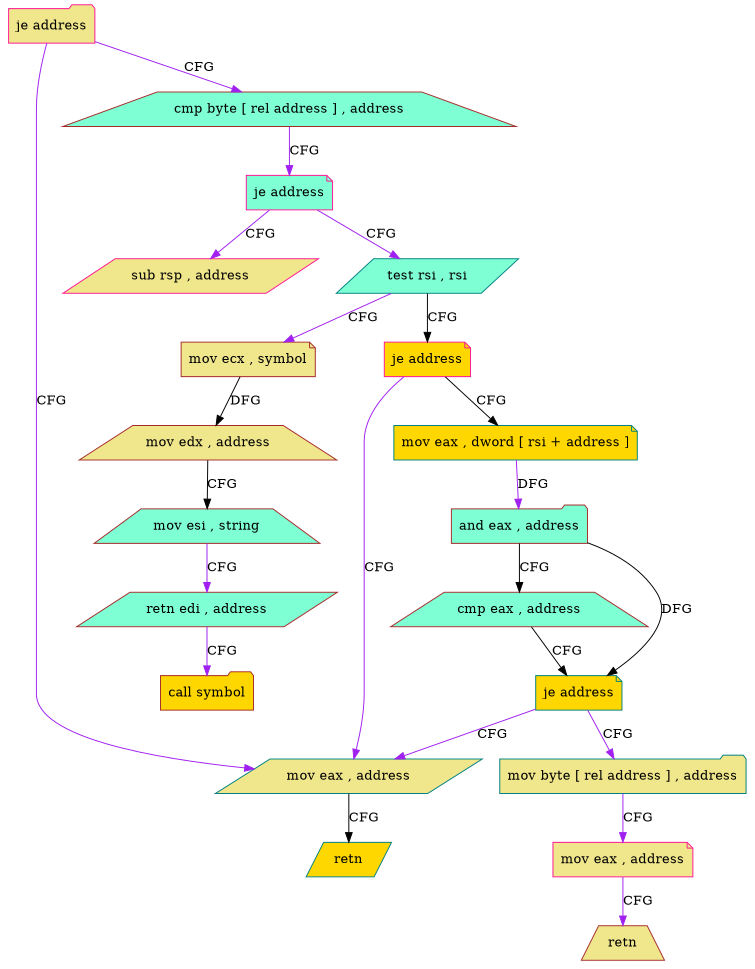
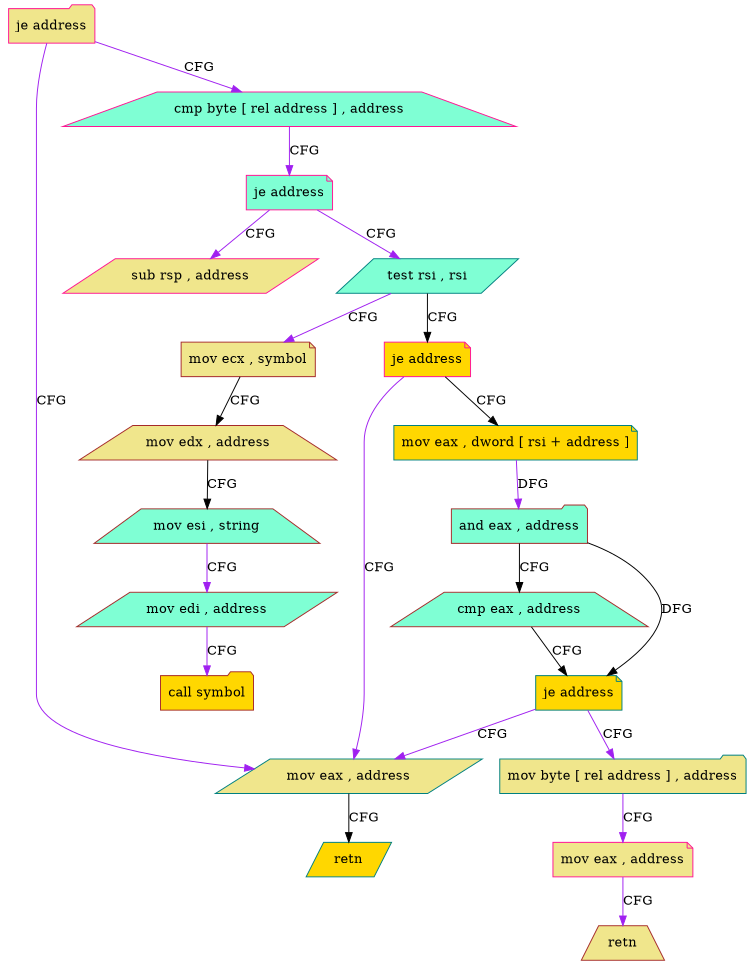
(289, 109) -> (289, 109)
(246, 401) -> (245, 401)
(207, 610) -> (207, 610)
